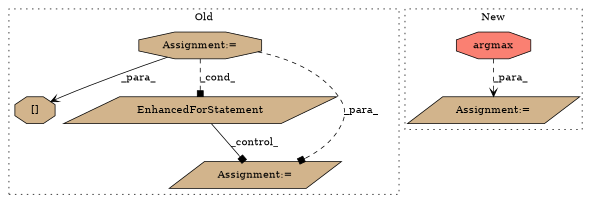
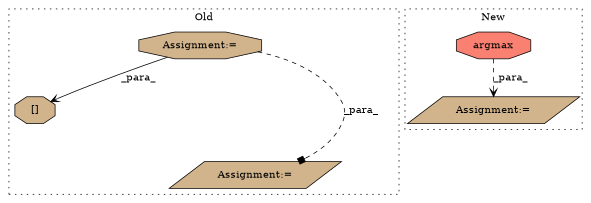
(200, 110) -> none
